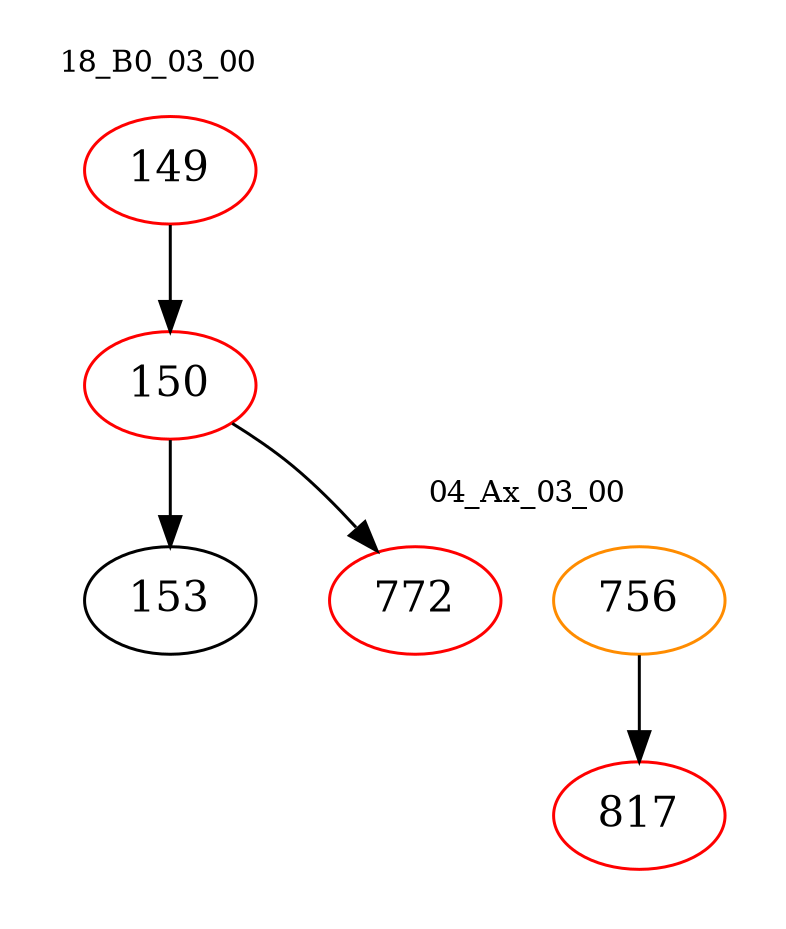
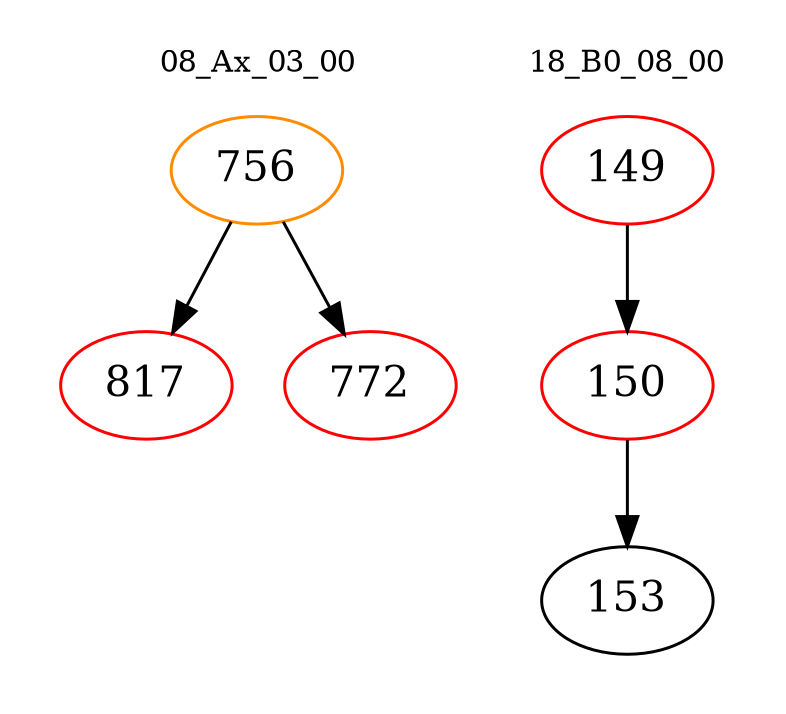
(158, 64) -> (627, 64)
(527, 494) -> (258, 64)
(325, 495) -> (306, 264)
